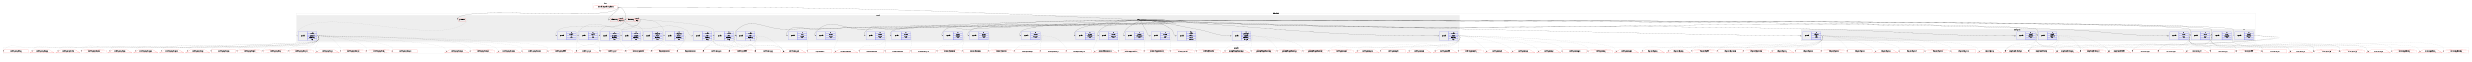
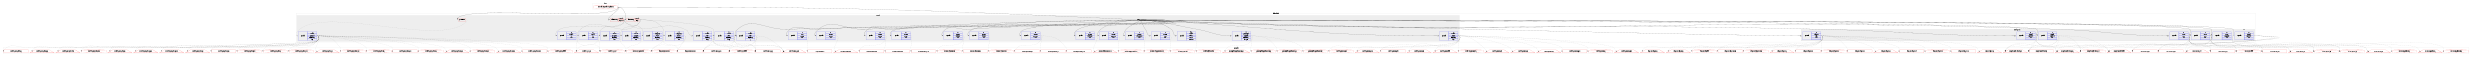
none -> (431, 51)
(1549, 51) -> (1549, 51)
